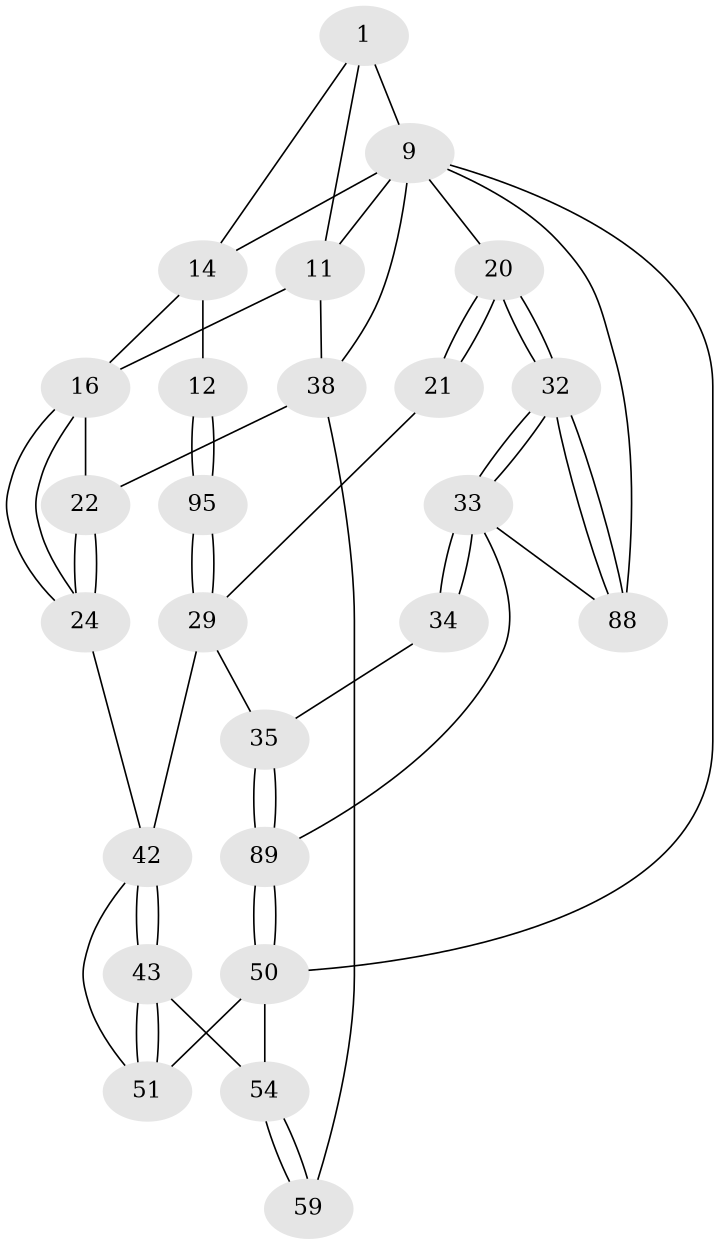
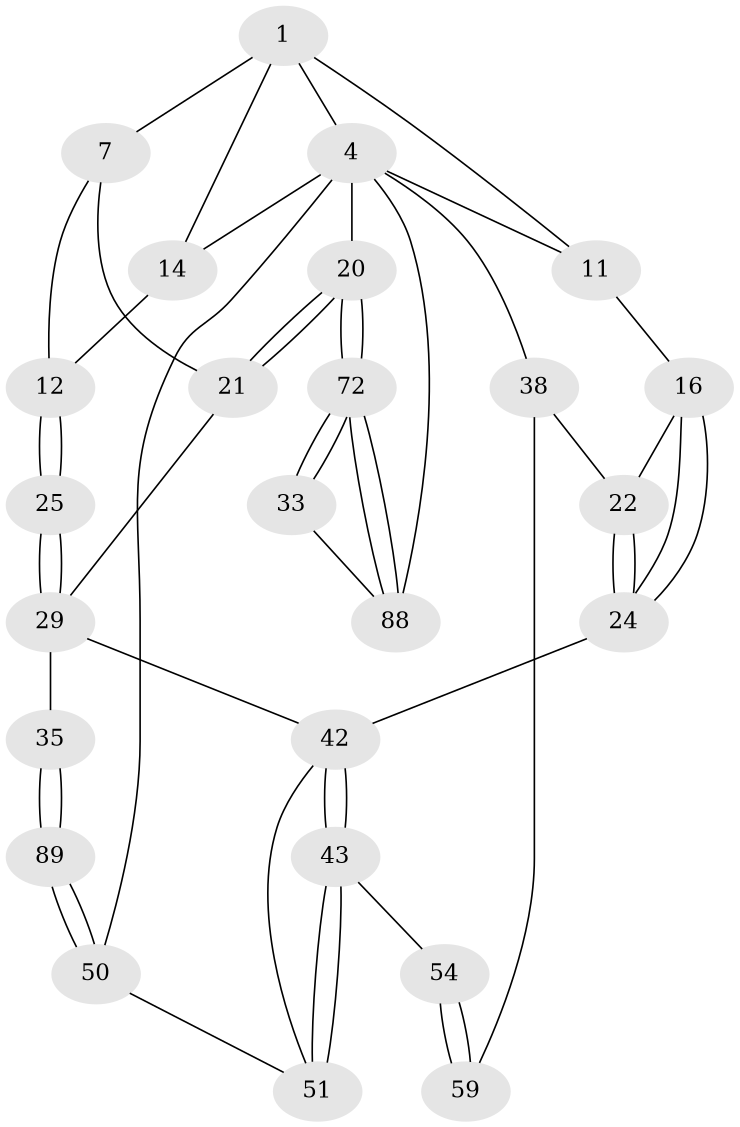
none -> (106, 153)
(410, 153) -> (352, 153)
(144, 329) -> none
(321, 329) -> none
(556, 388) -> (352, 388)
(203, 505) -> (51, 505)
(444, 622) -> none
(460, 717) -> none
(265, 1033) -> none
